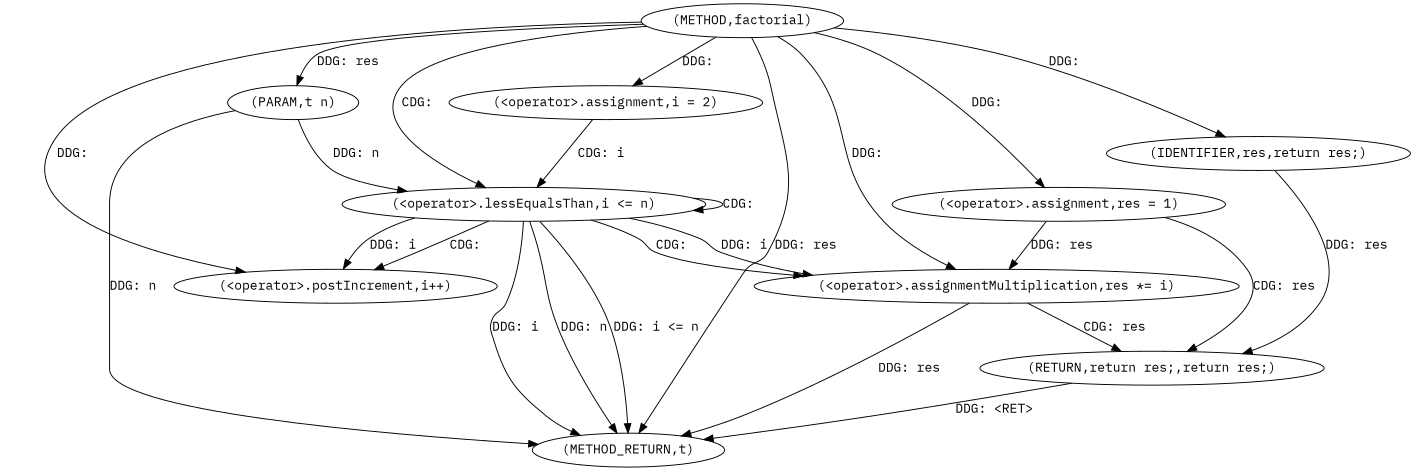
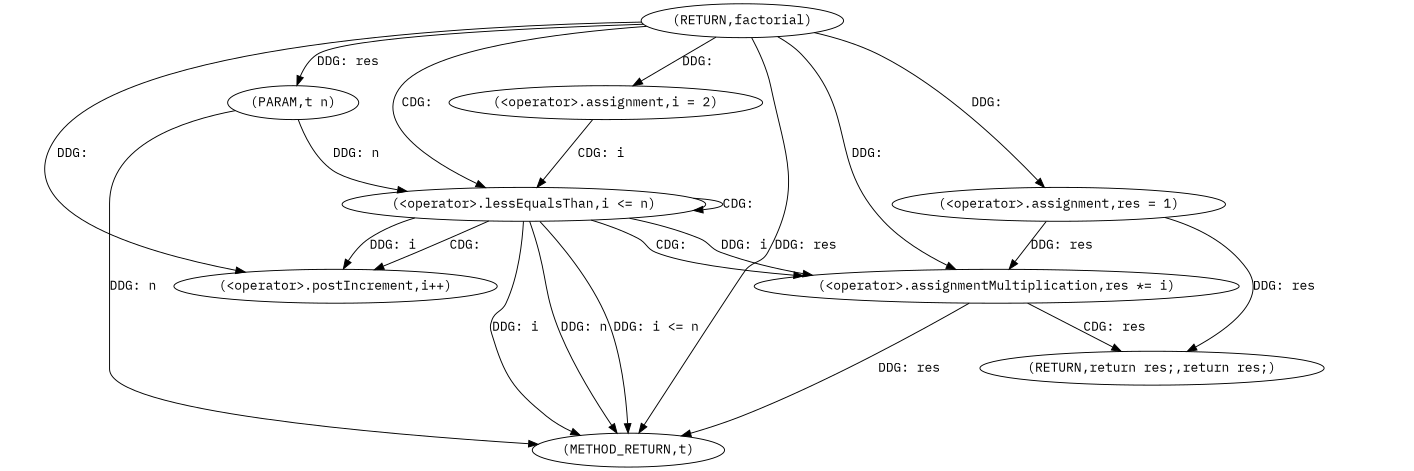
(742, 21) -> (742, 21)
(1258, 153) -> none
(1284, 286) -> (1284, 286)
(893, 413) -> none
